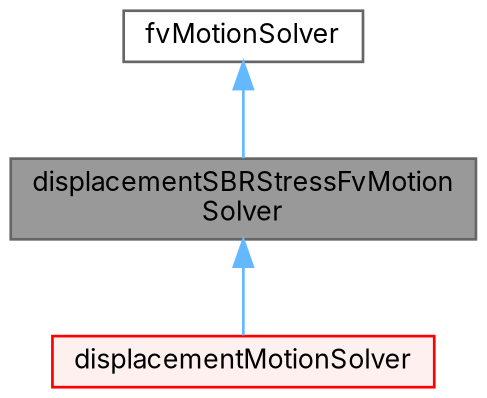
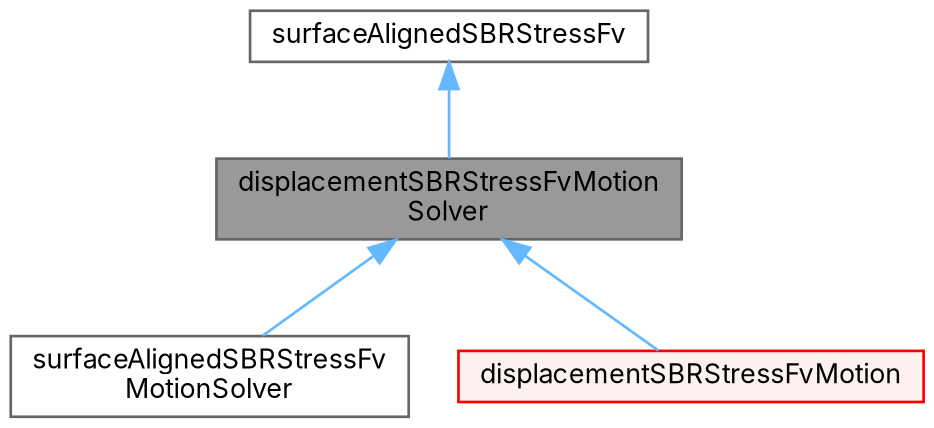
(243, 36) -> (449, 36)
(243, 362) -> (691, 376)
none -> (210, 376)
